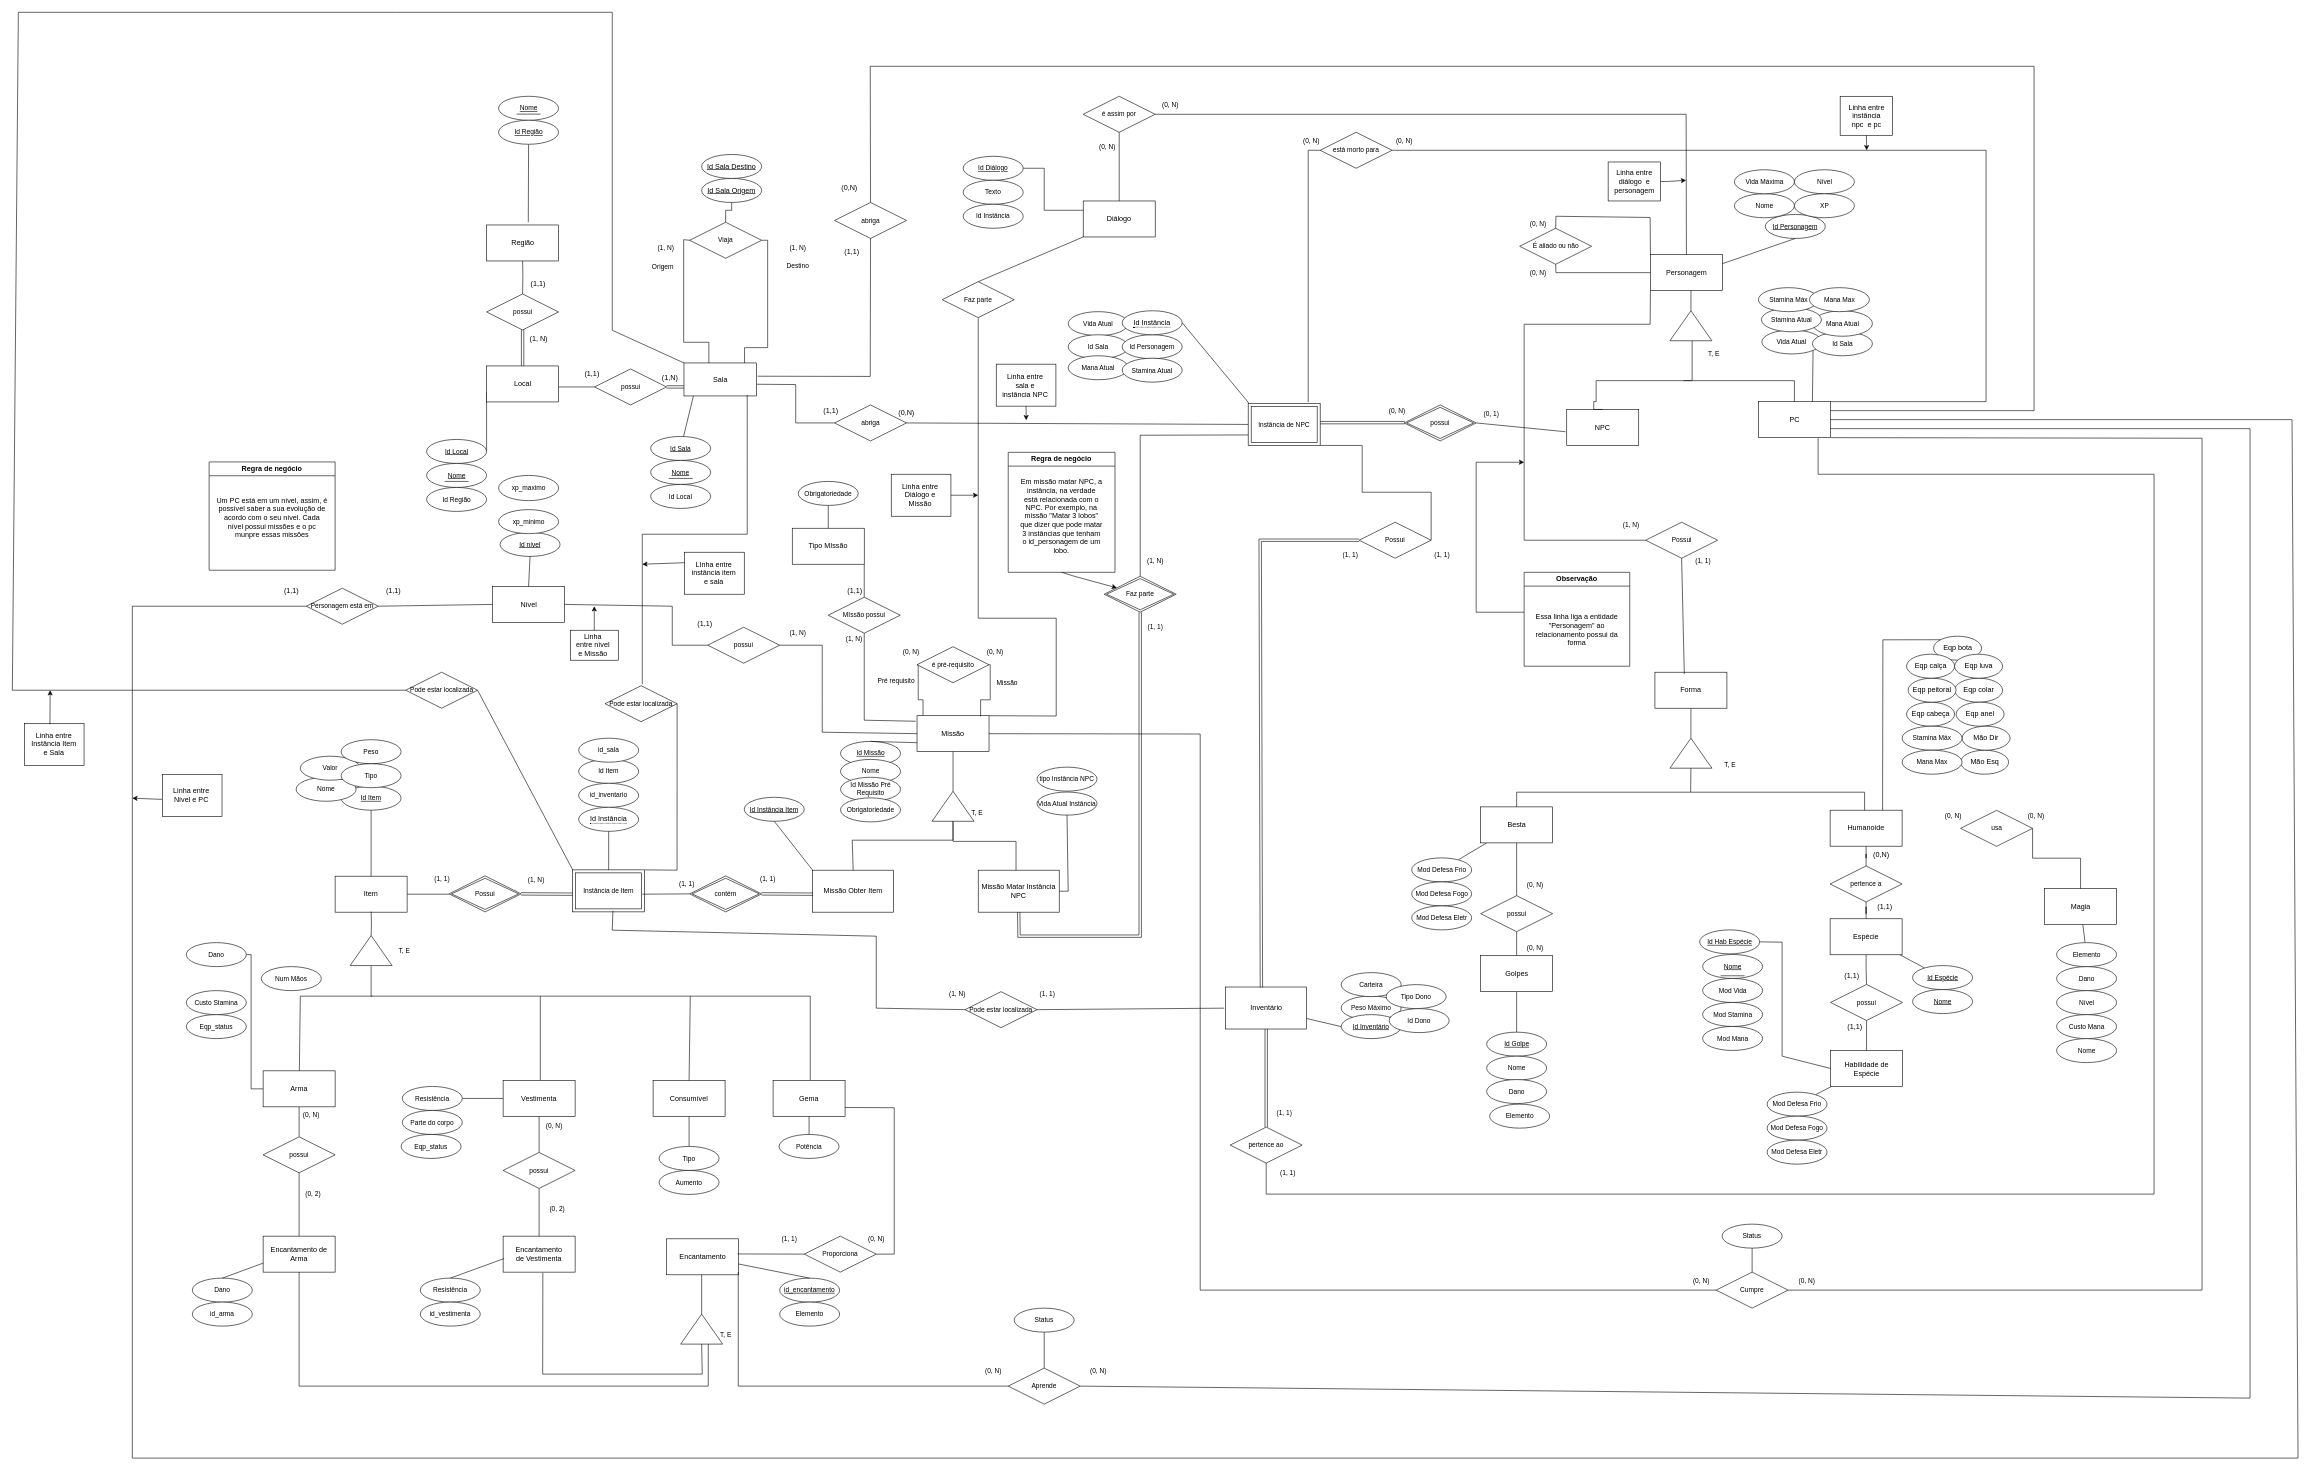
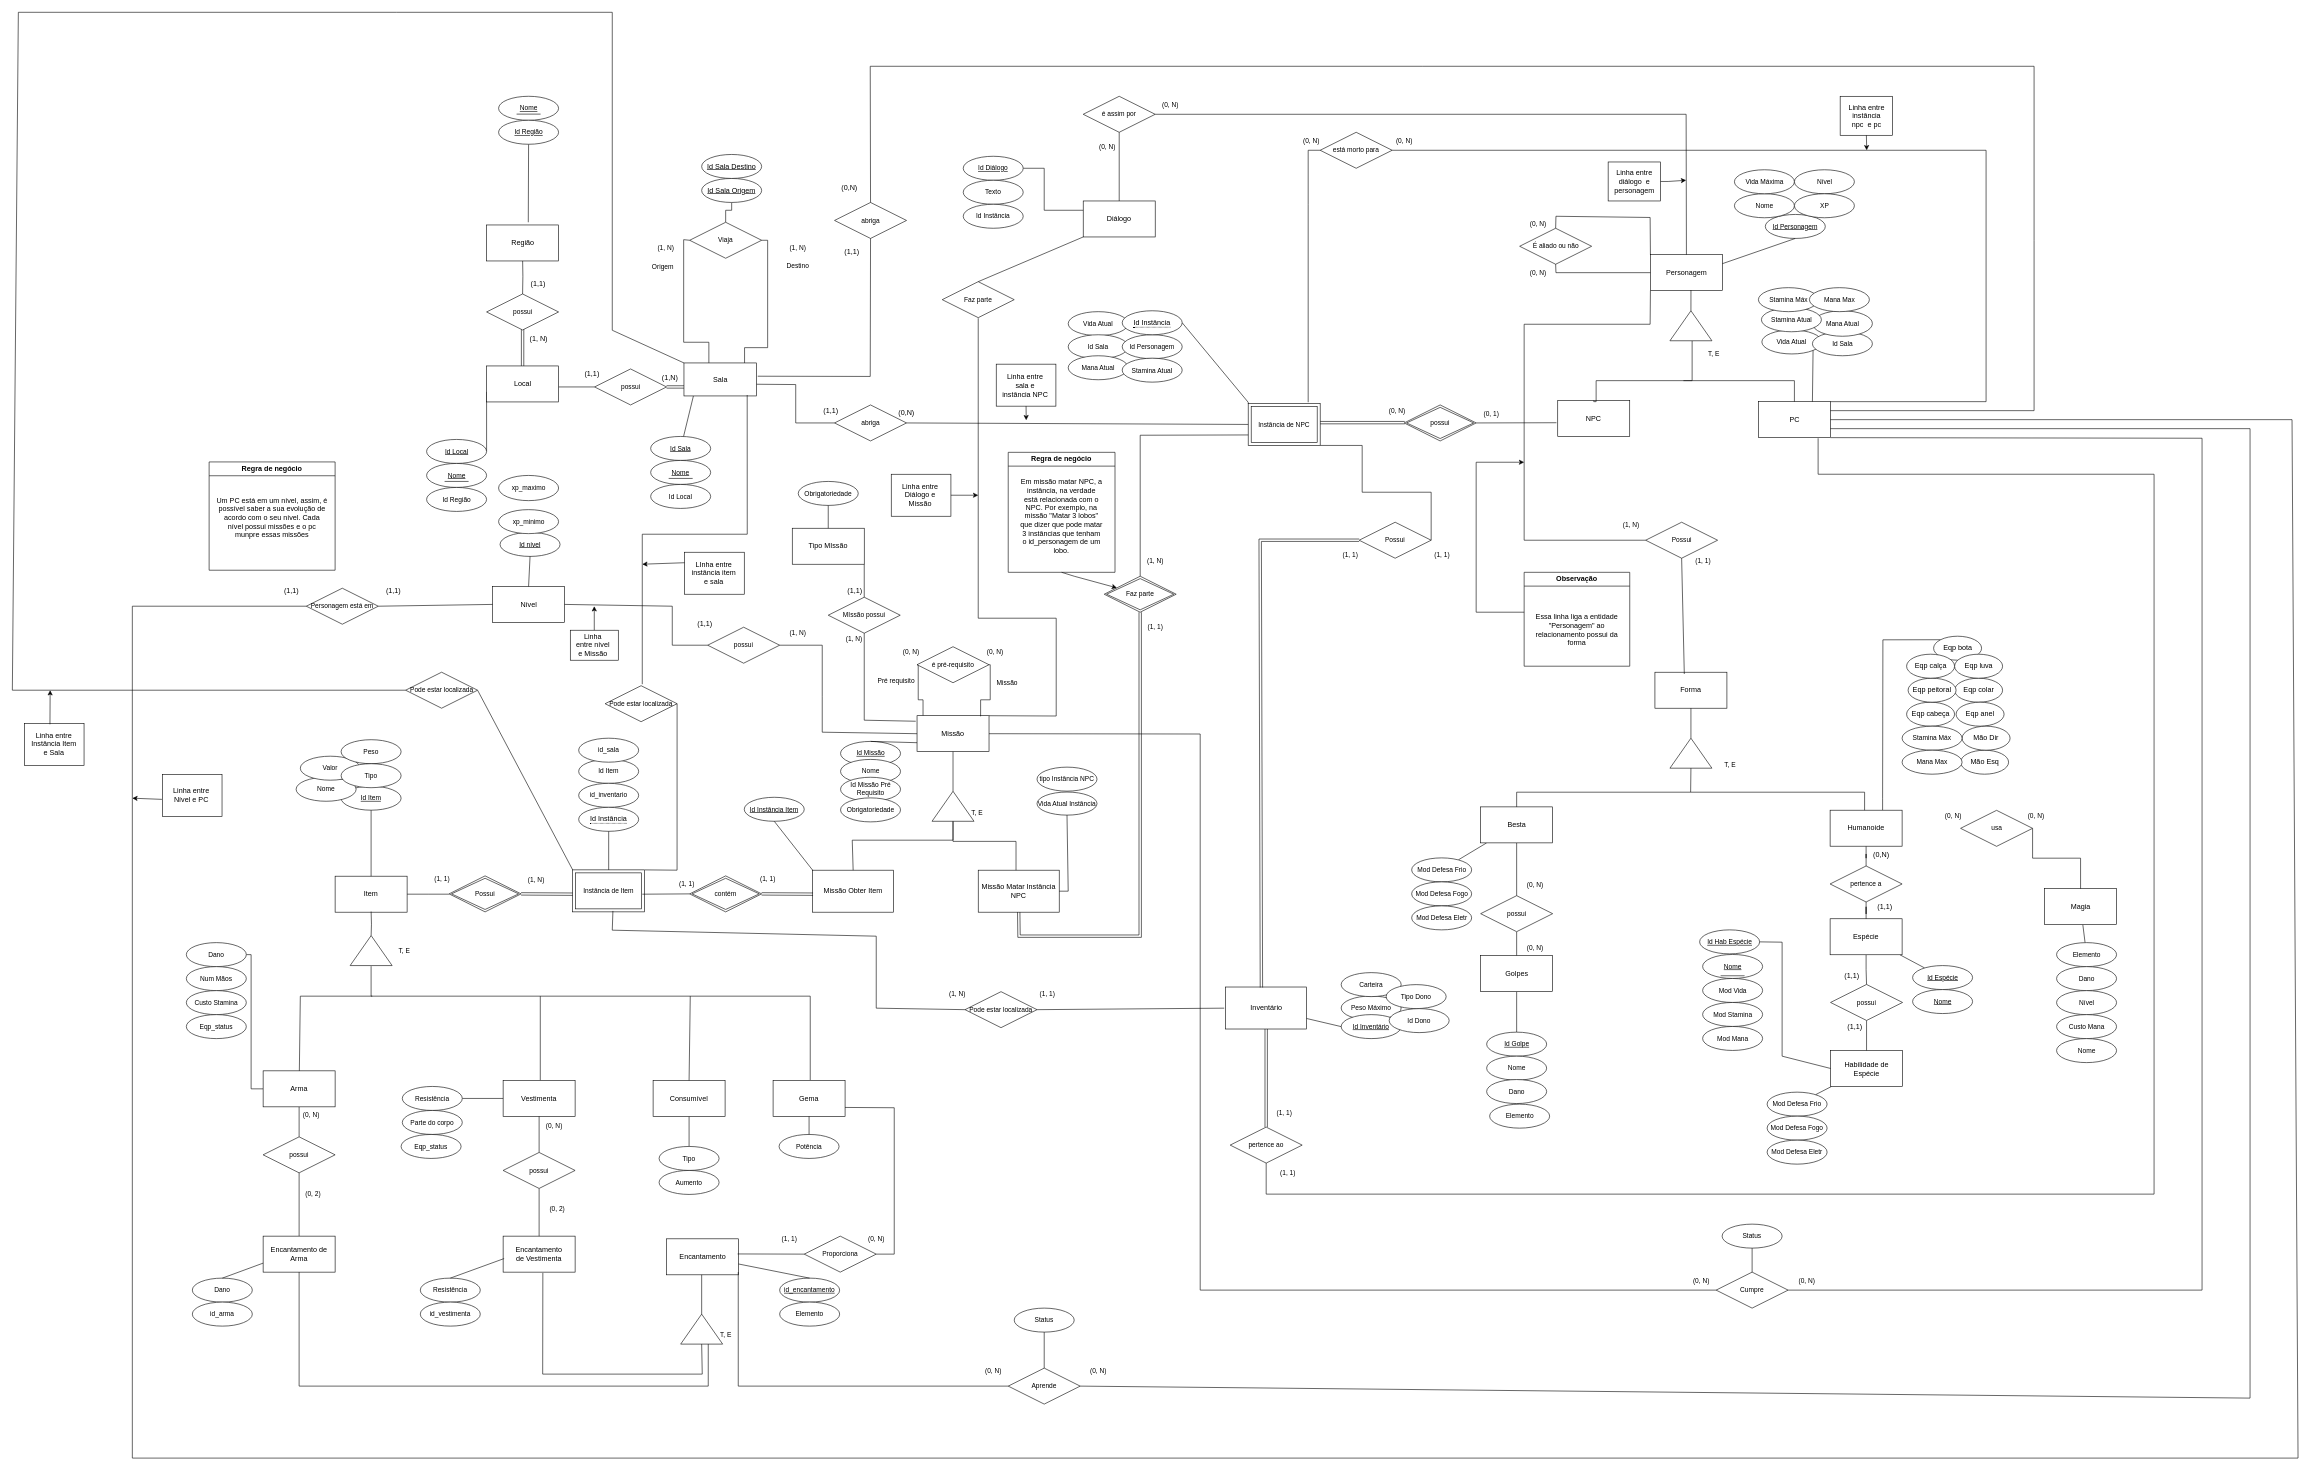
(1603, 428) -> (1594, 419)
(291, 979) -> (216, 979)
